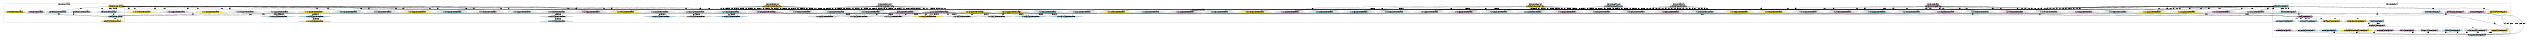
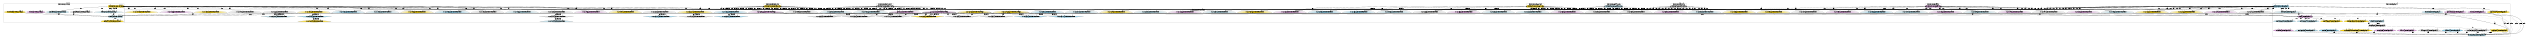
(880, 9) -> (880, 9)
(695, 12) -> (695, 12)
